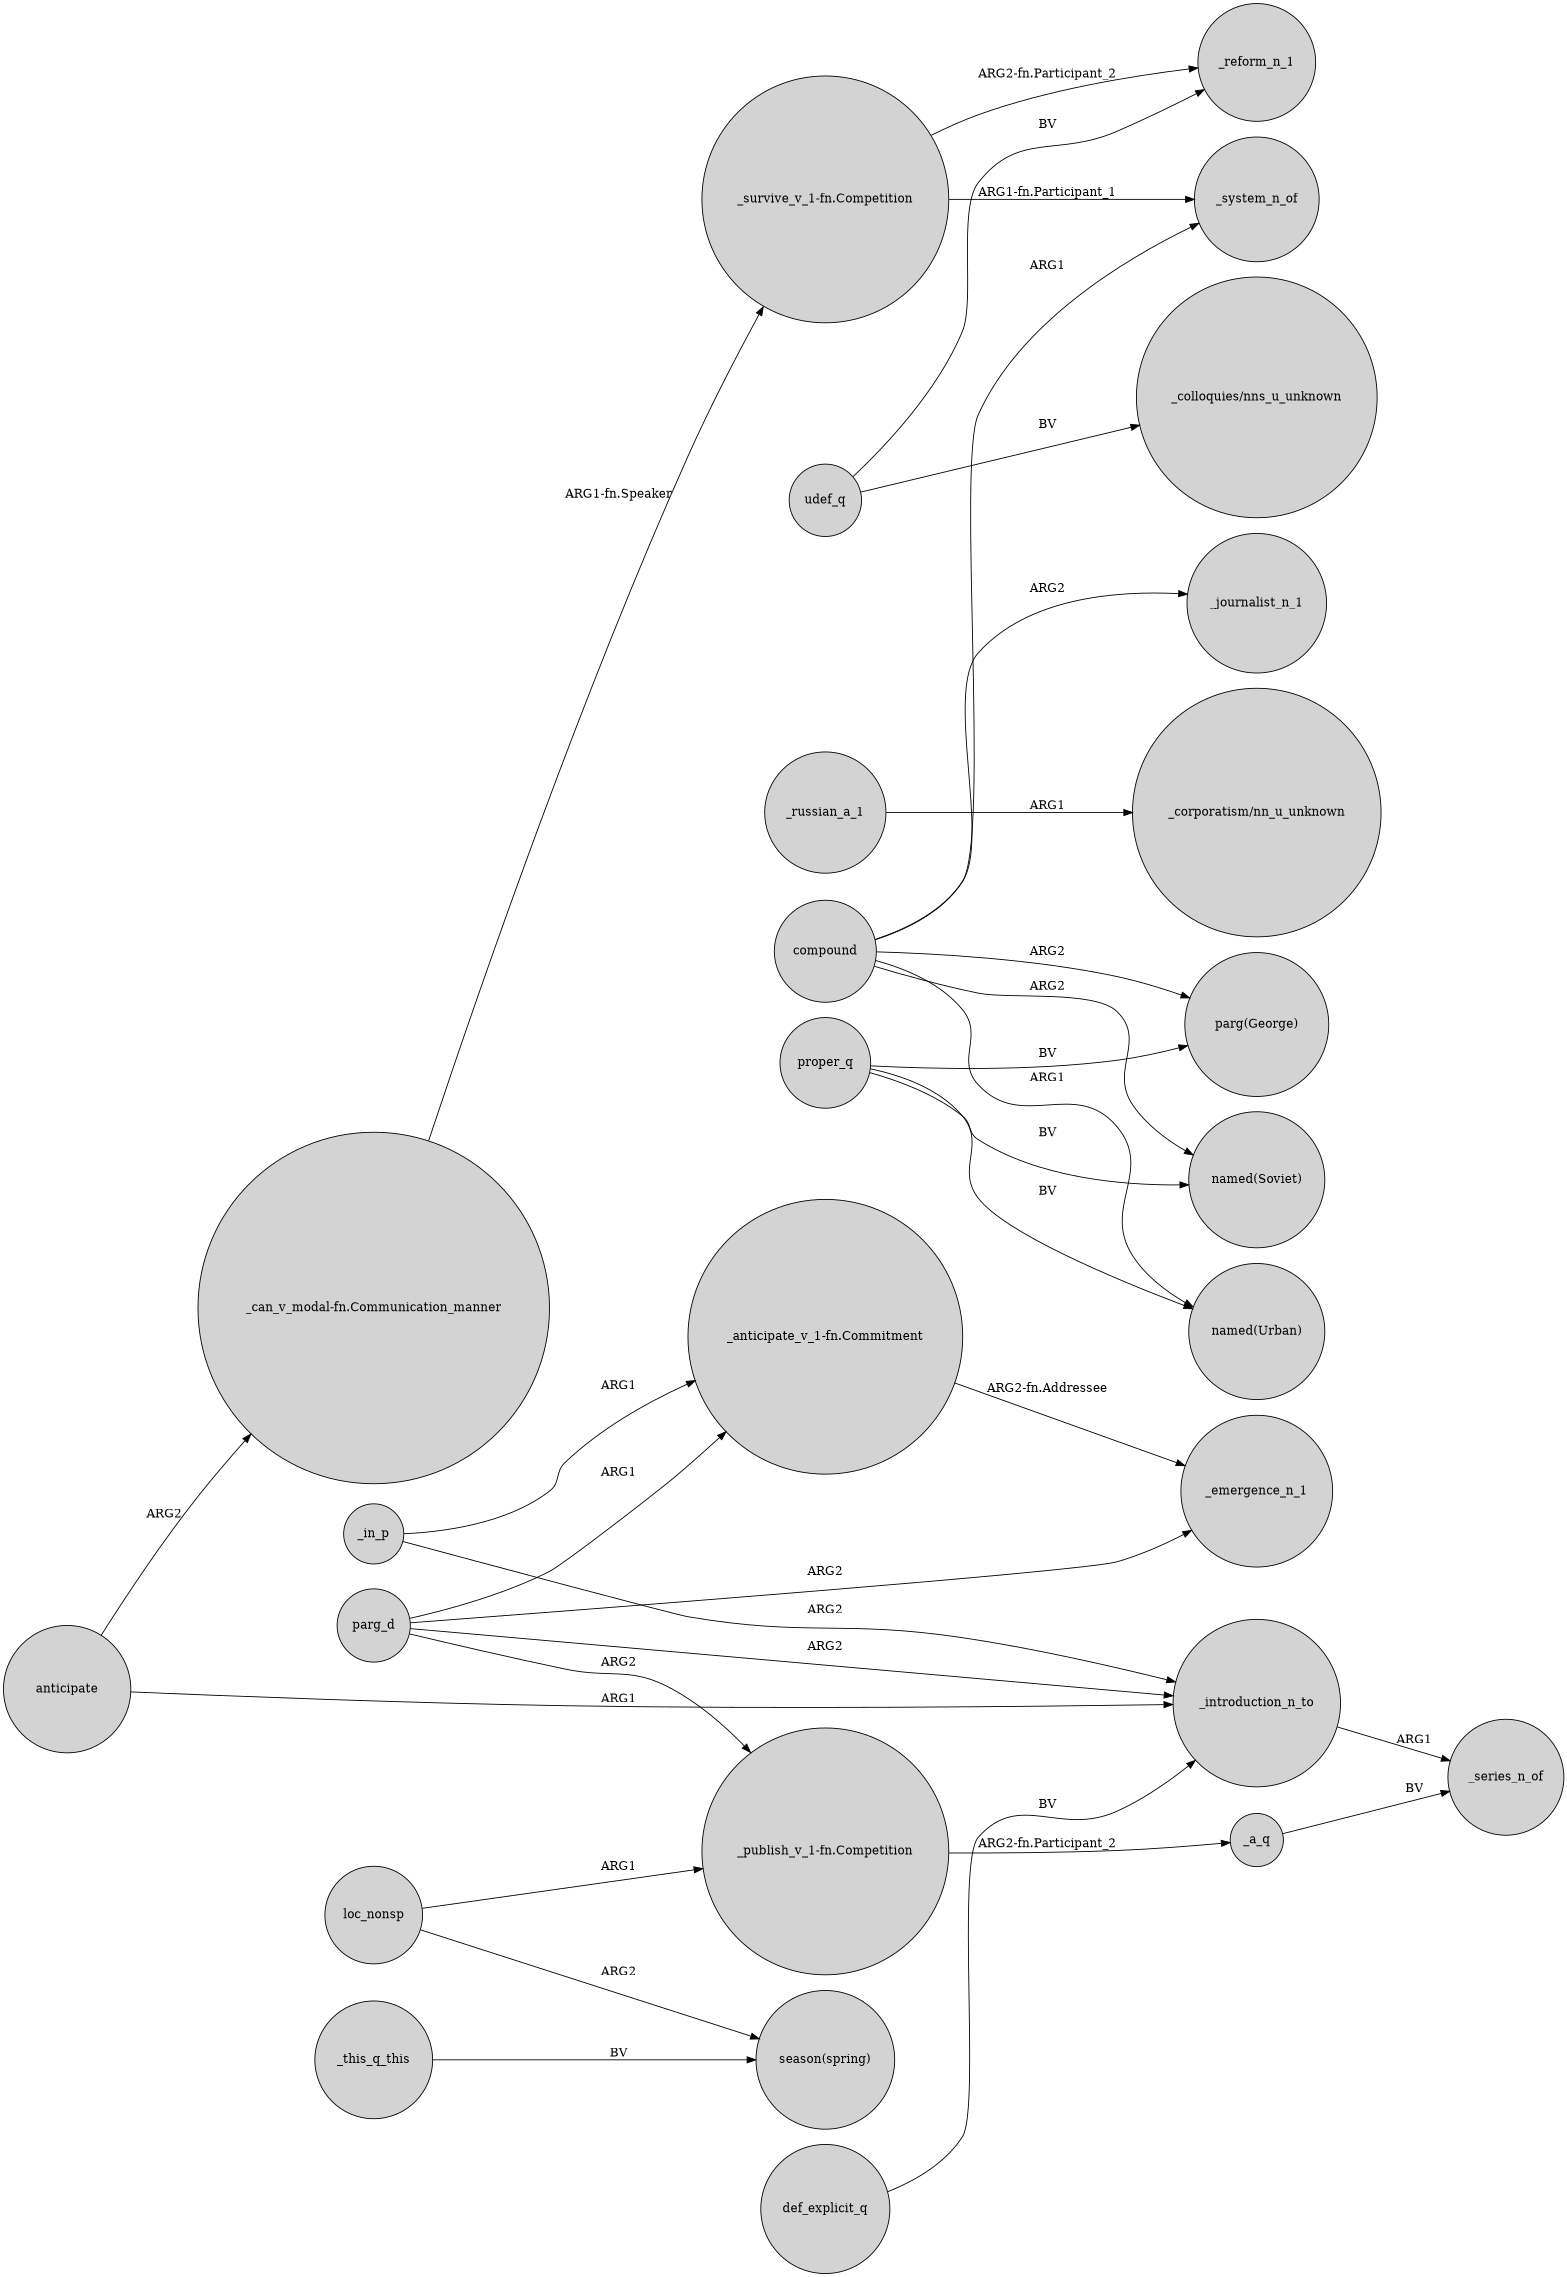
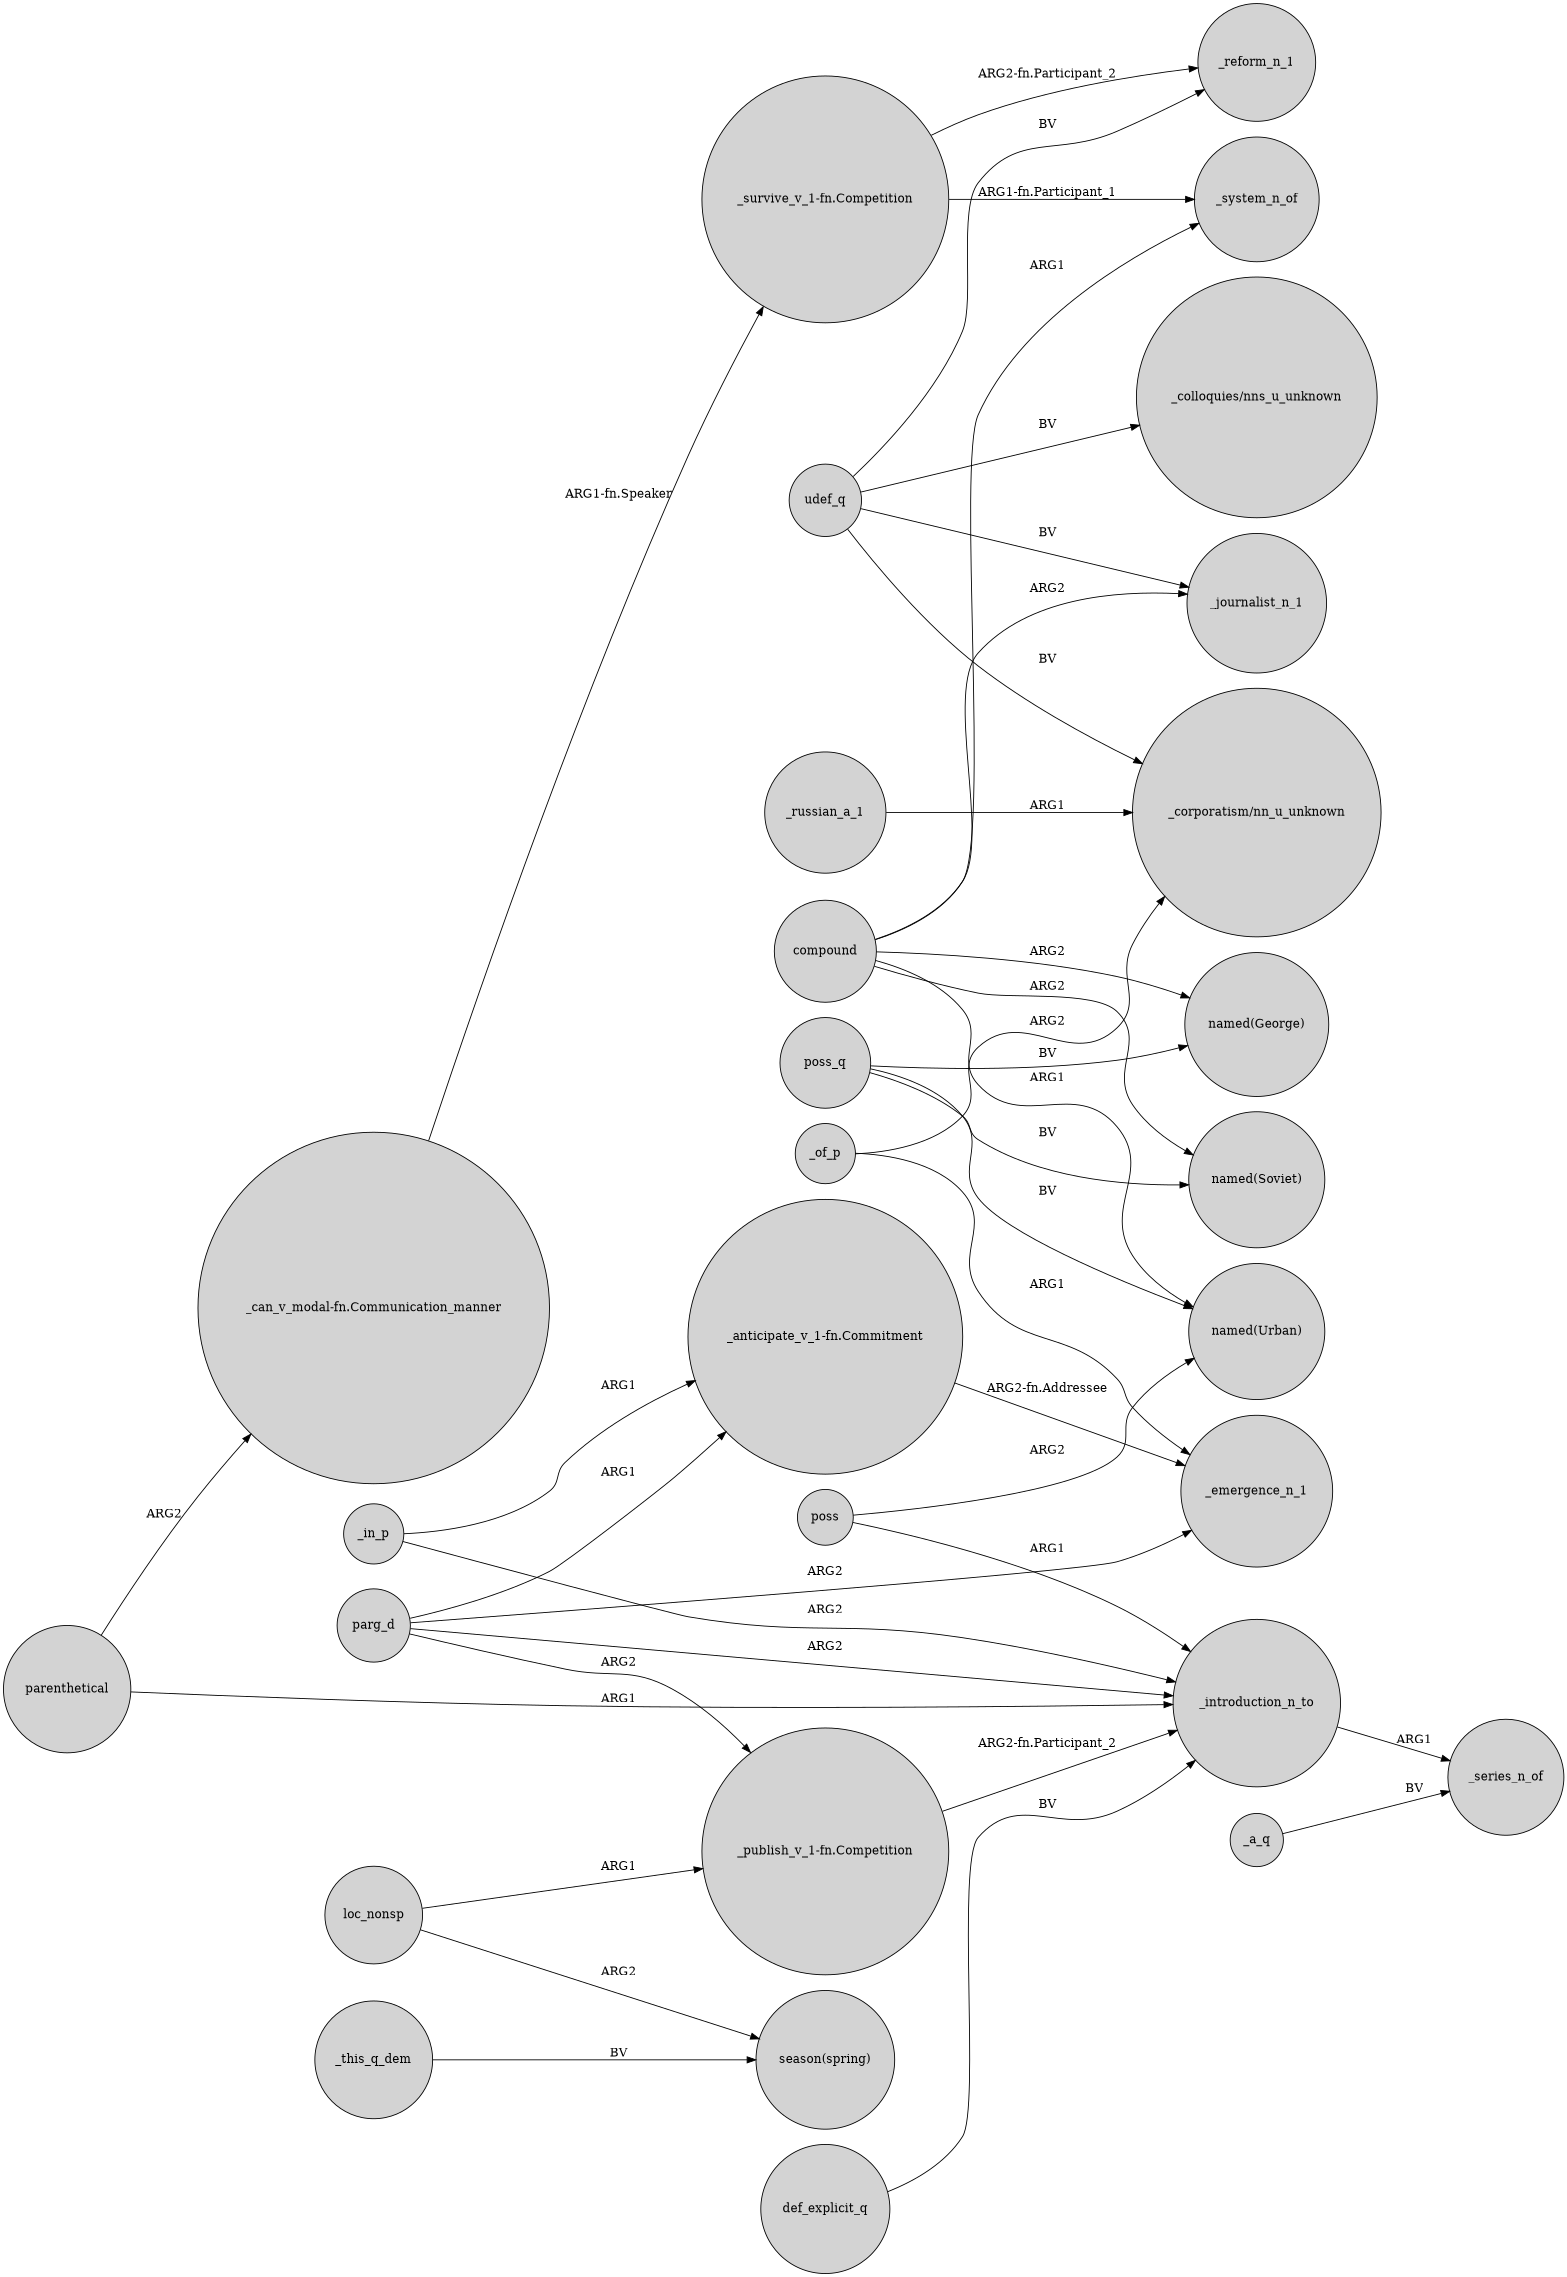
none -> (1021, 547)
none -> (983, 669)
(1257, 1025) -> (1257, 1025)
(825, 1063) -> (825, 1063)
none -> (825, 1154)
none -> (825, 1517)
(67, 1689) -> (67, 1689)
(1085, 1852) -> (1056, 1772)
(374, 2060) -> (374, 2060)
